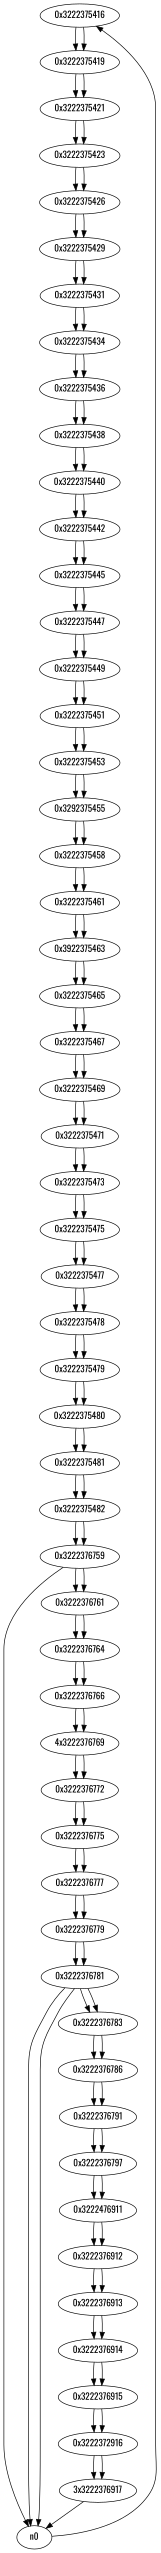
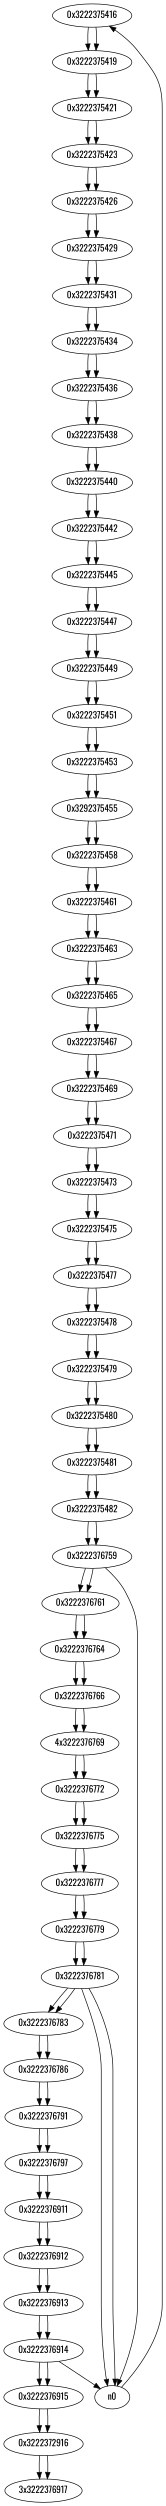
(80, 950) -> (92, 950)
(98, 2210) -> (44, 2210)
(67, 2513) -> (77, 2373)
